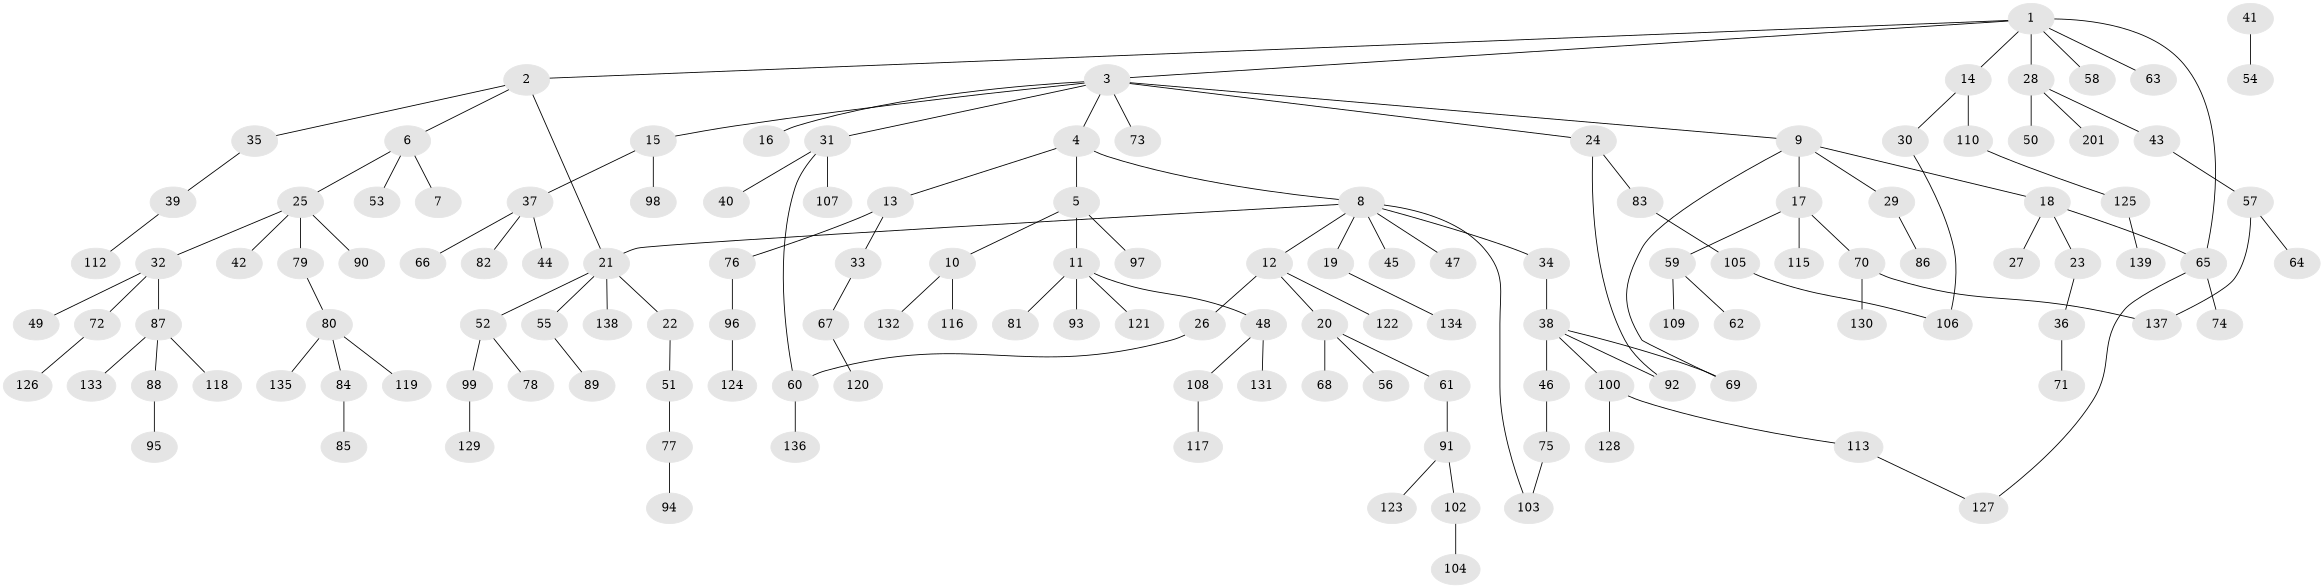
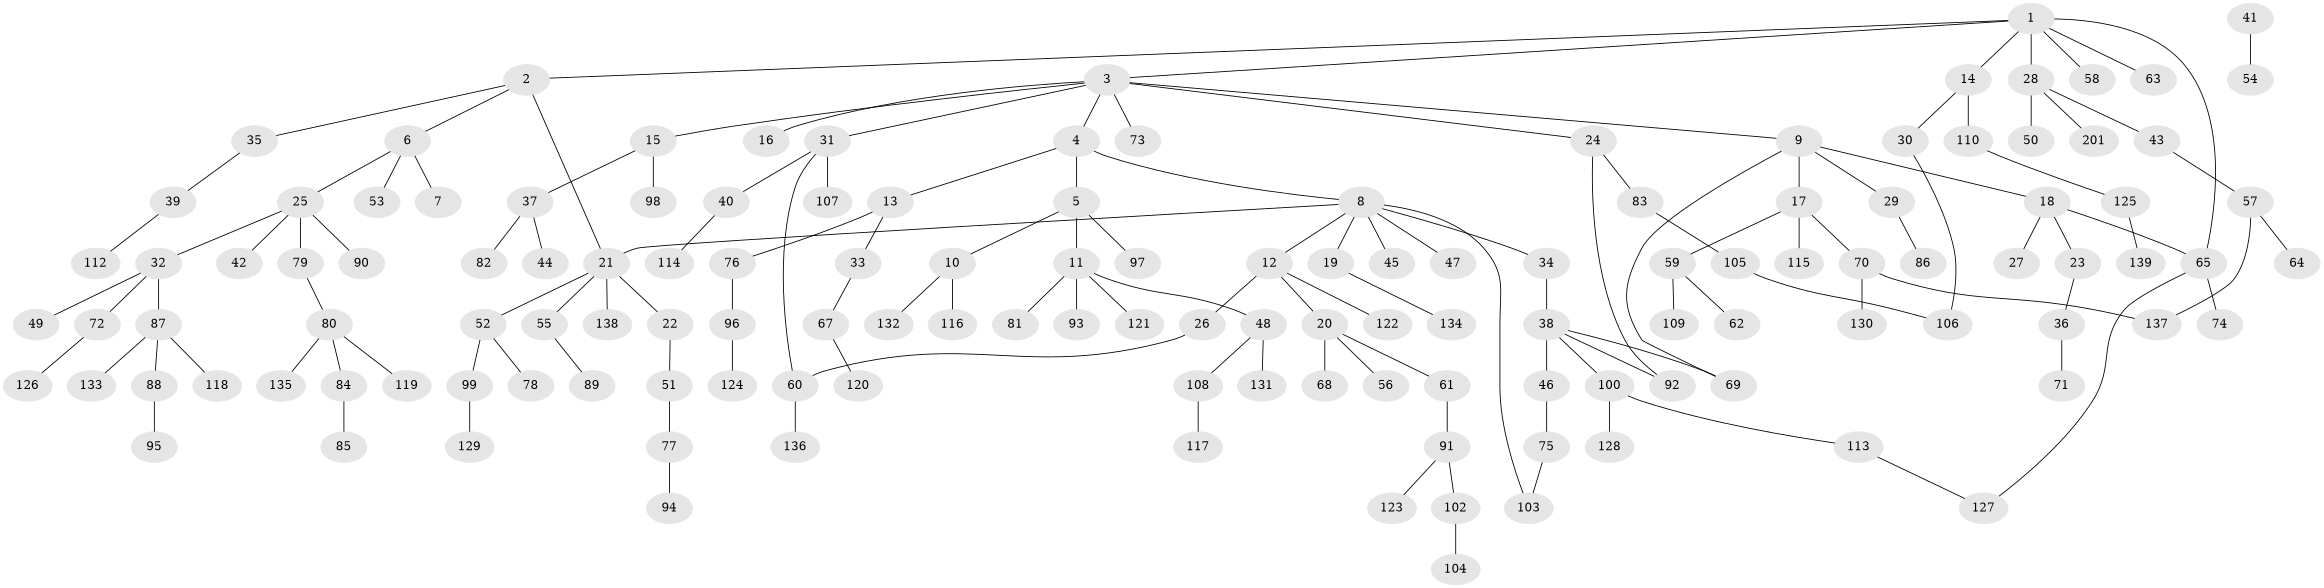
(423, 264) -> none
none -> (669, 264)
